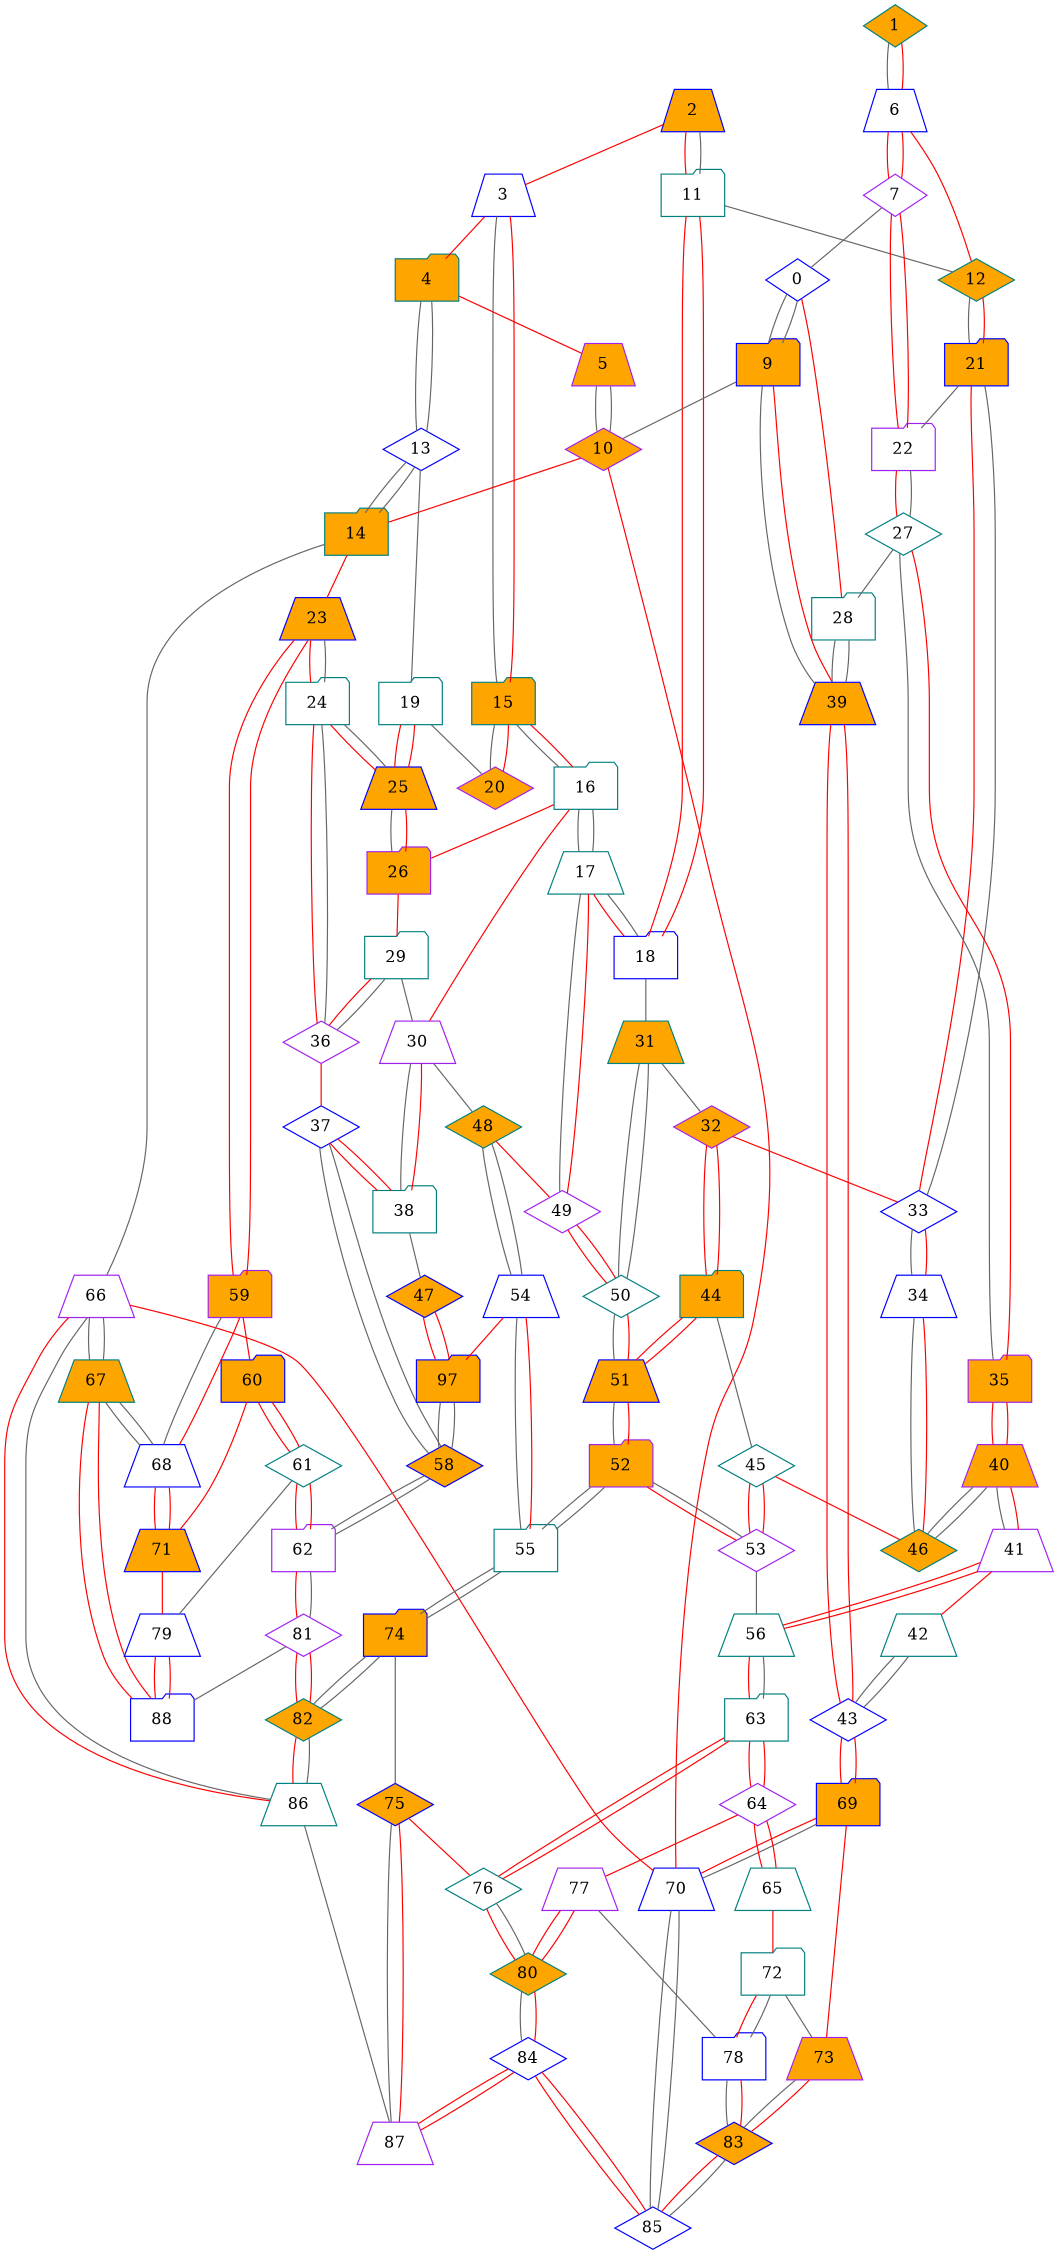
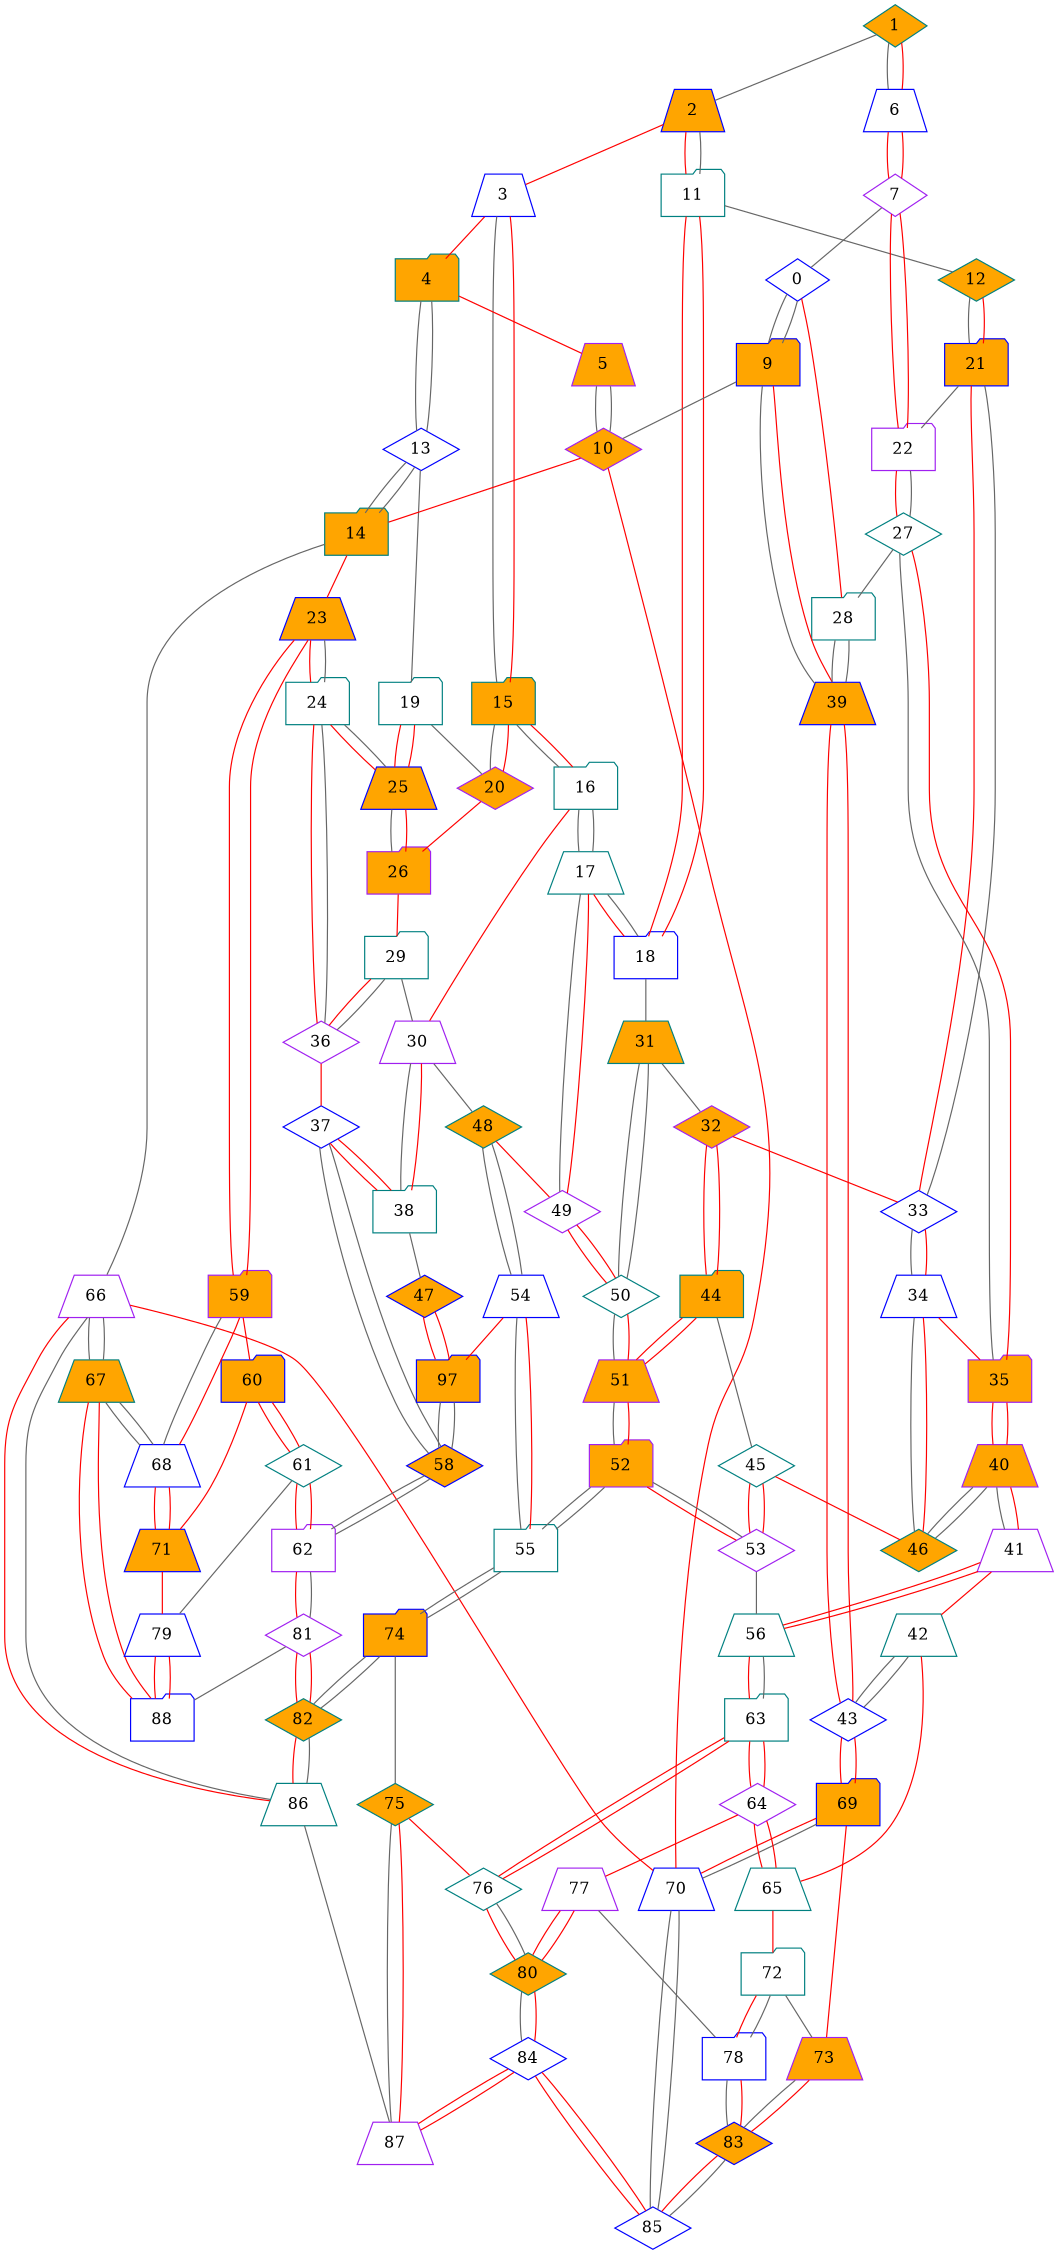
none -> (796, 68)
(947, 194) -> none
(493, 832) -> (452, 826)
none -> (959, 1339)
(621, 1381) -> (621, 1381)
none -> (906, 1796)
(395, 1805) -> (395, 1805)
